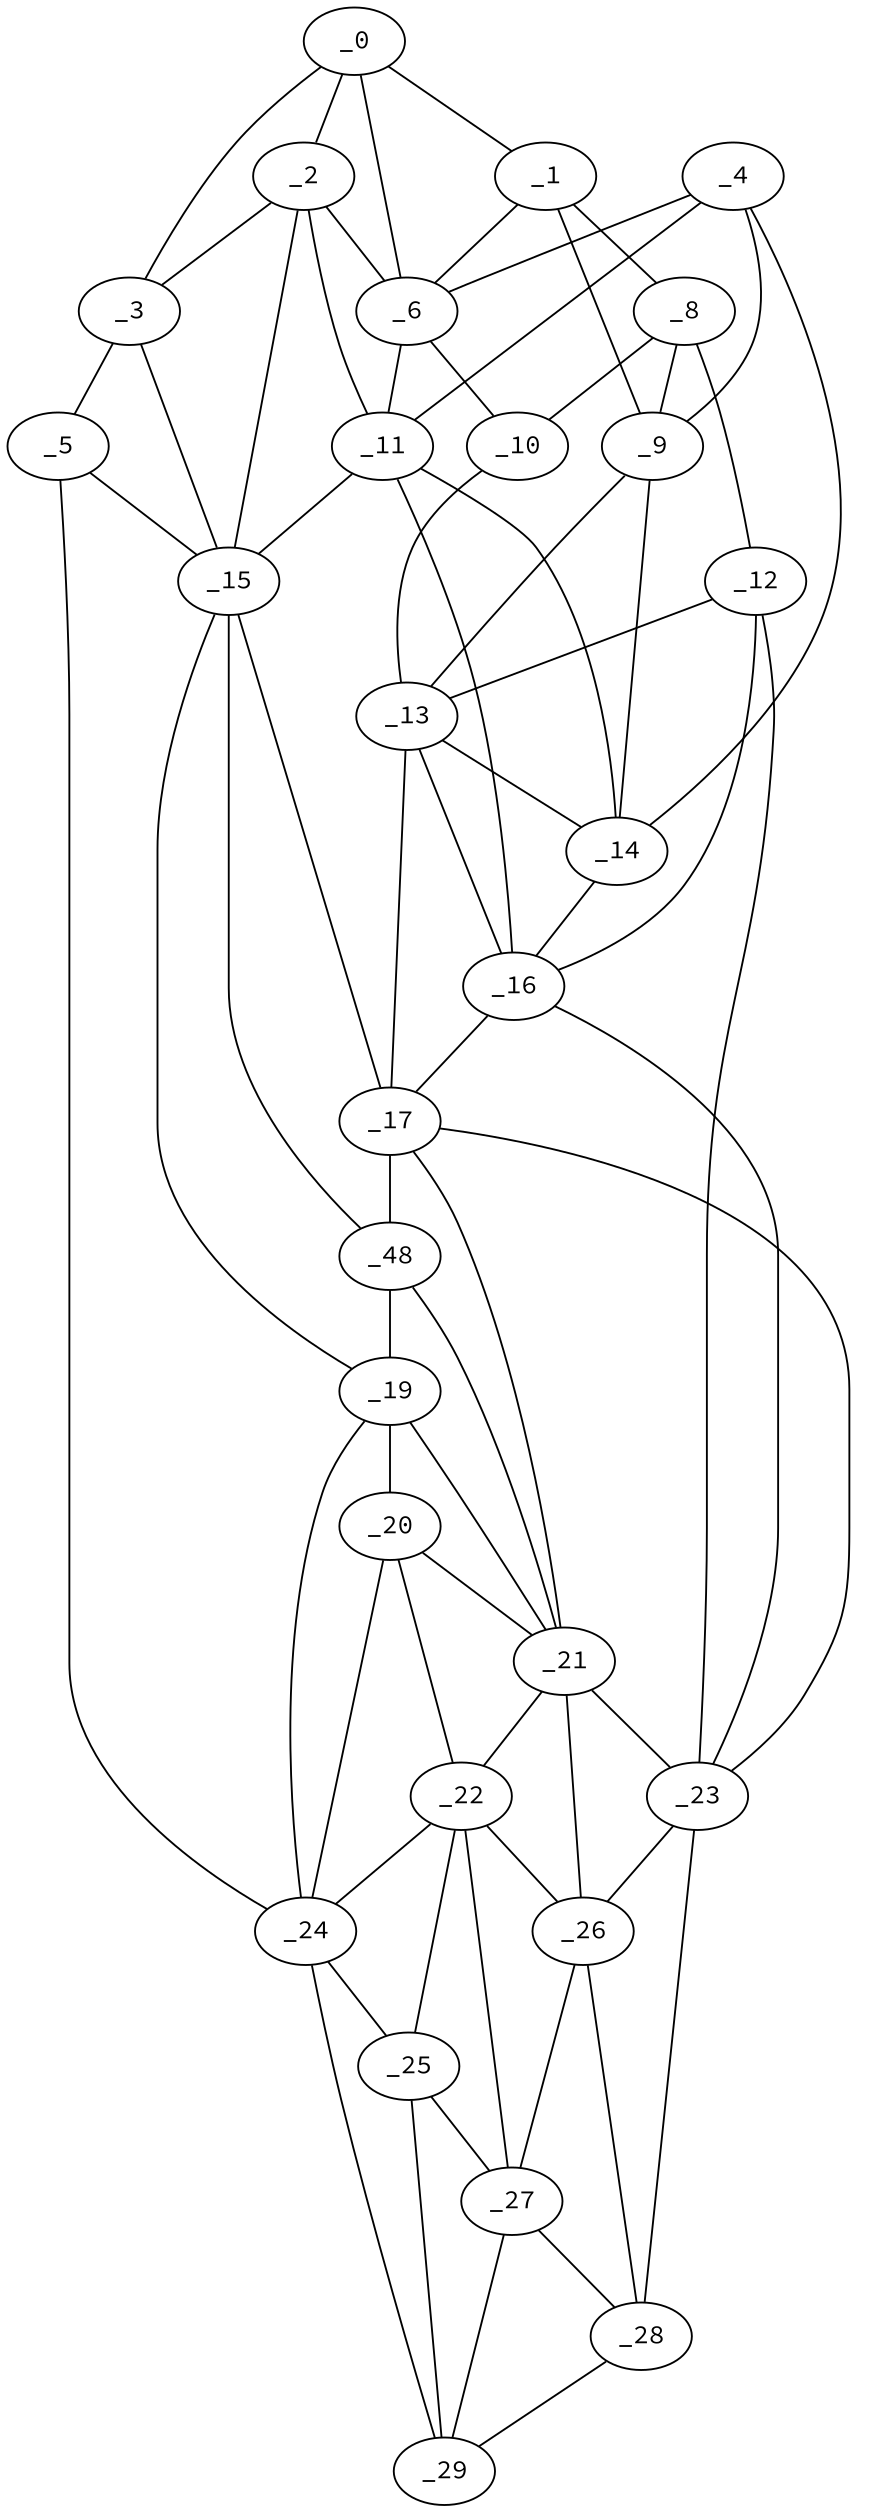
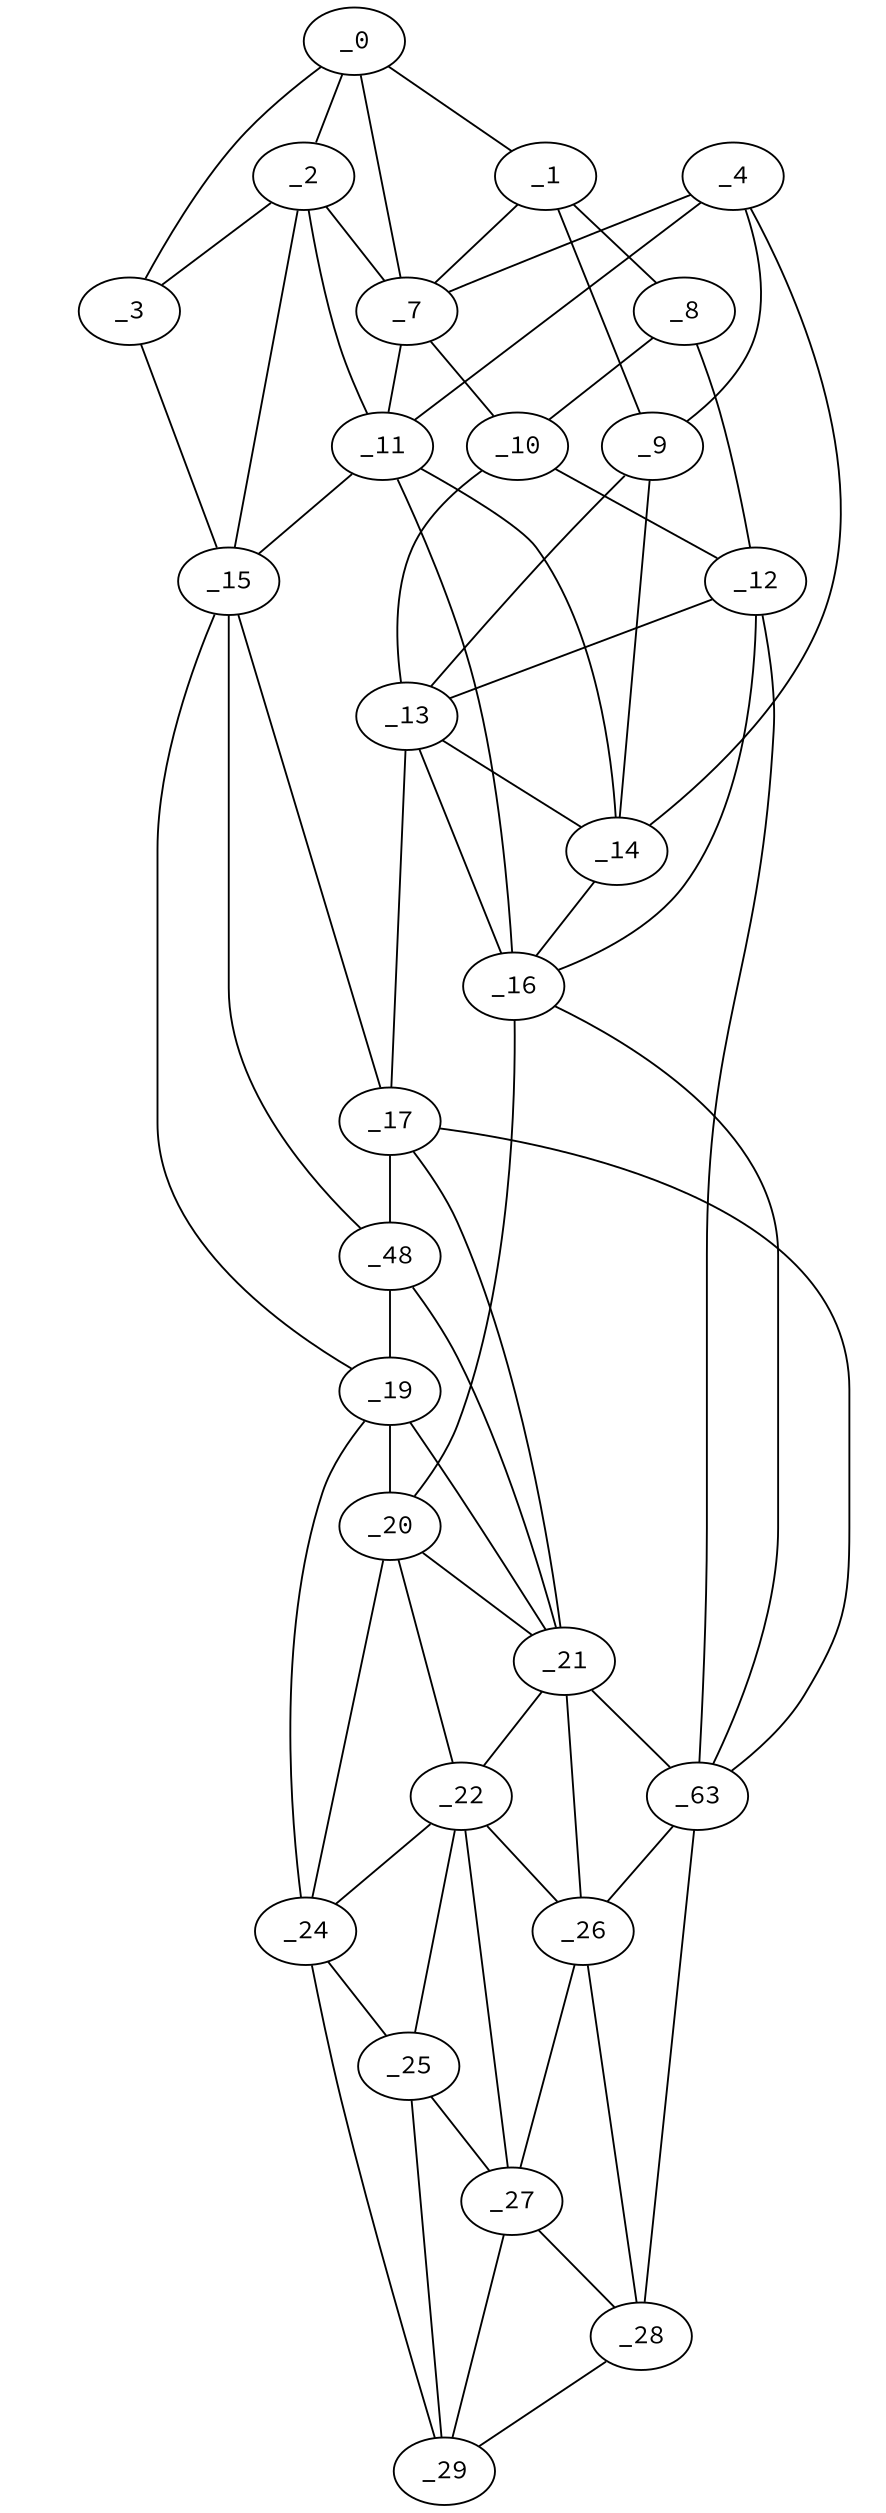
(407, 311) -> (407, 311)
(669, 378) -> none
(58, 446) -> none
none -> (632, 511)
(452, 1054) -> (497, 1266)
(698, 1796) -> (698, 1796)
